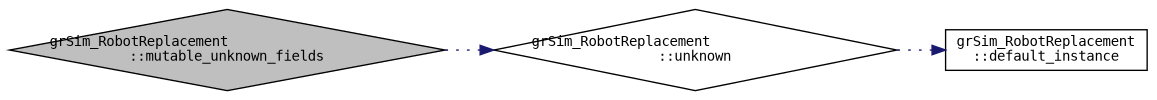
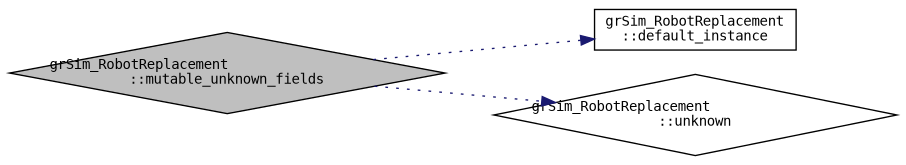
(915, 50) -> (477, 50)
